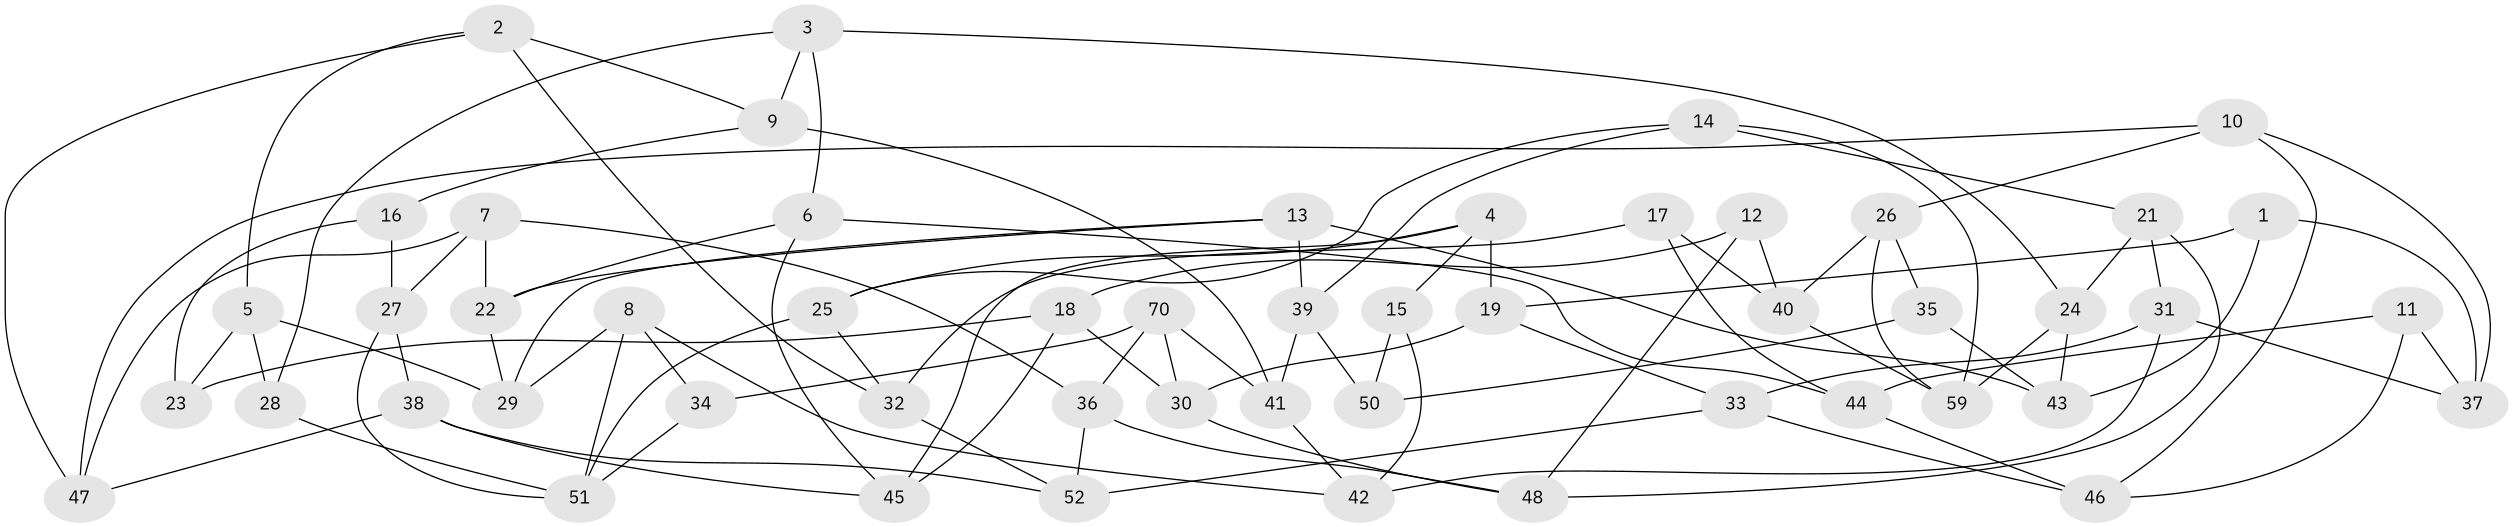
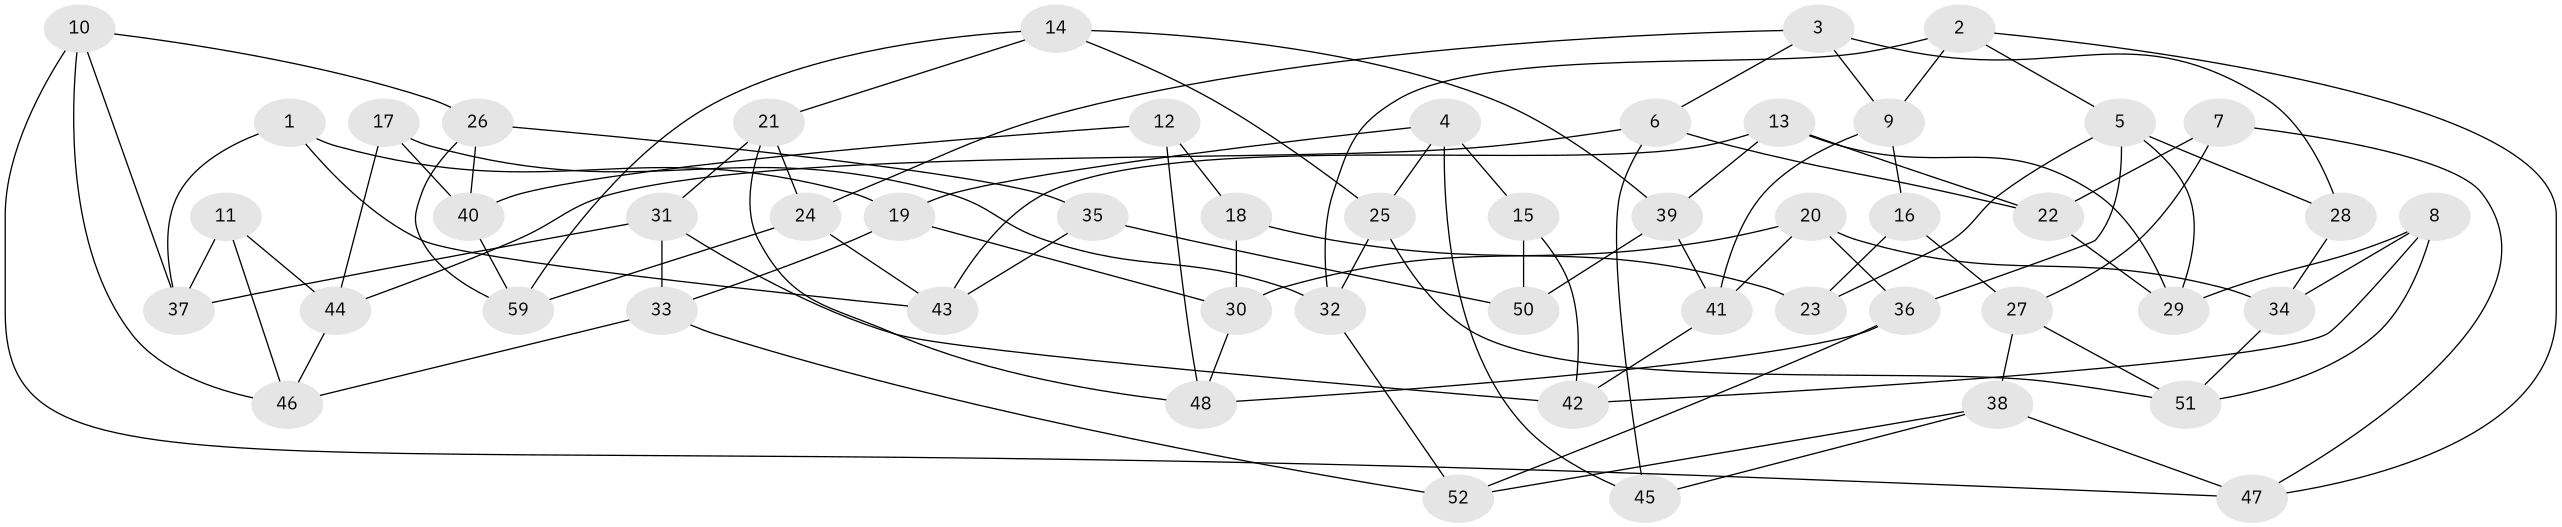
(804, 268) -> (2062, 253)
(1159, 311) -> (1811, 217)
(995, 416) -> none
(422, 458) -> (2316, 255)
